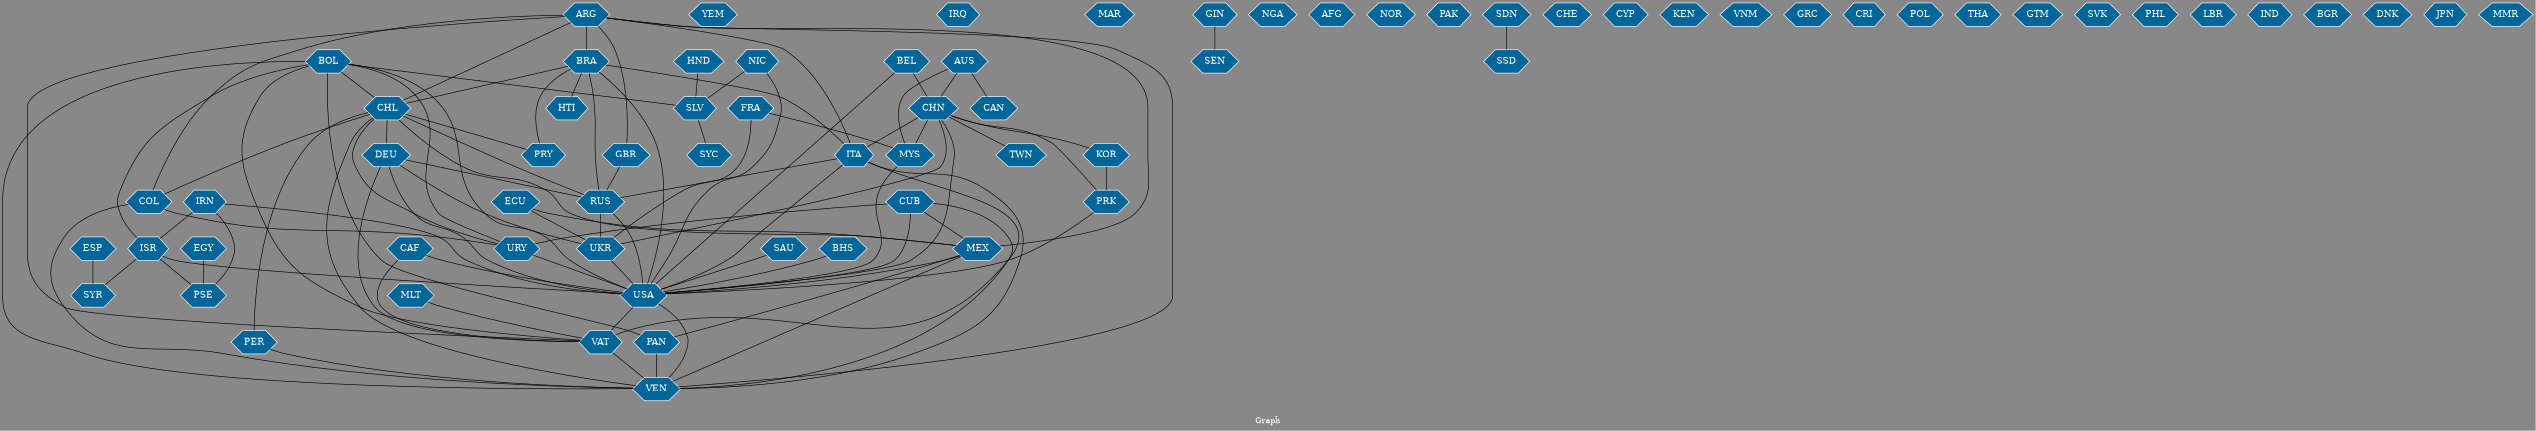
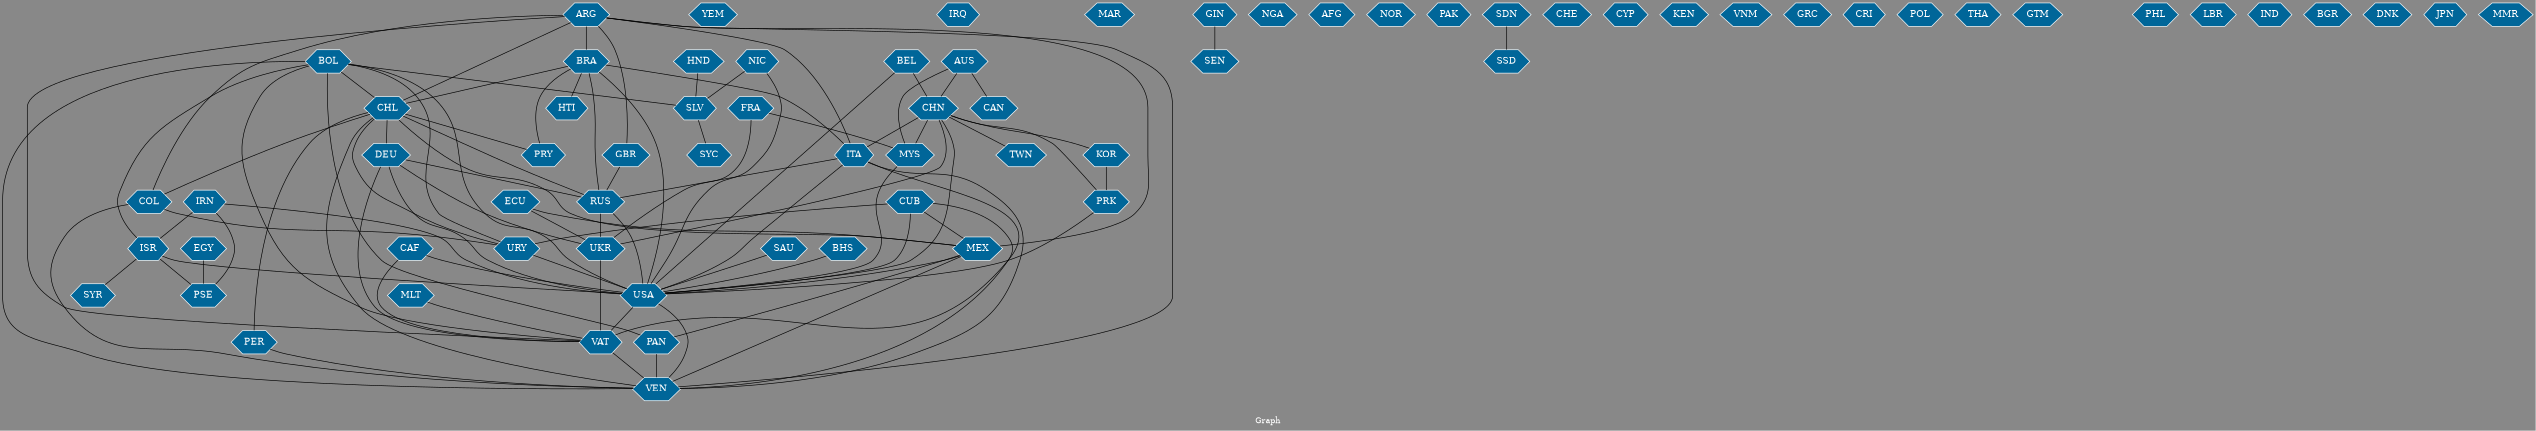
(2098, 15) -> none
(93, 249) -> none
(622, 272) -> (601, 297)
